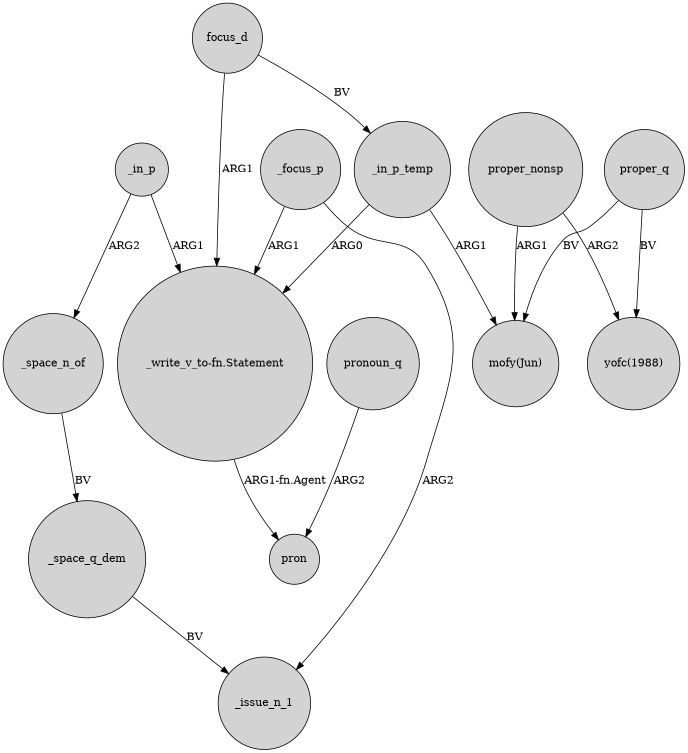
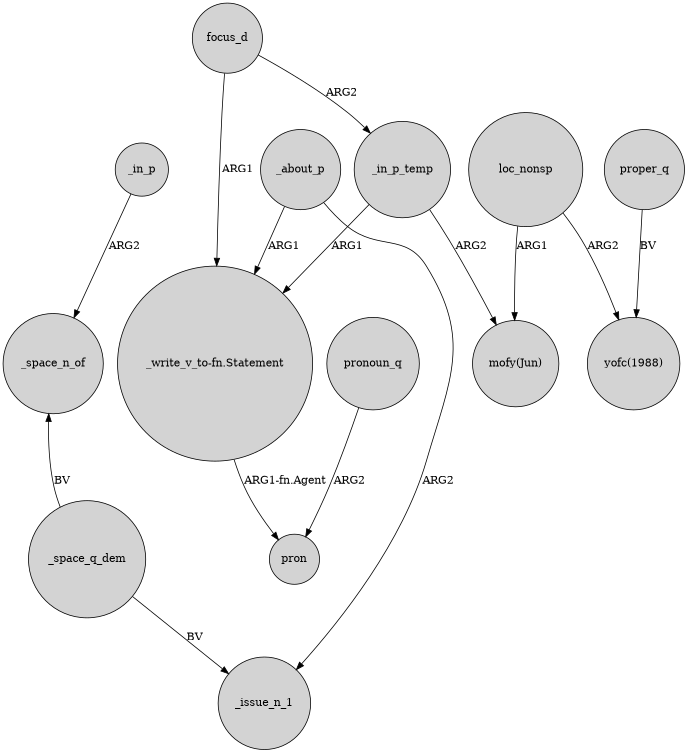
(342, 93) -> (342, 93)
(301, 170) -> (301, 170)
(526, 170) -> (526, 170)
(164, 230) -> none
(559, 245) -> none
(347, 246) -> (347, 246)
(471, 246) -> (471, 246)
(69, 453) -> (50, 465)
